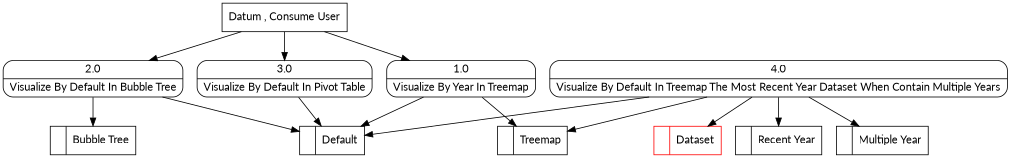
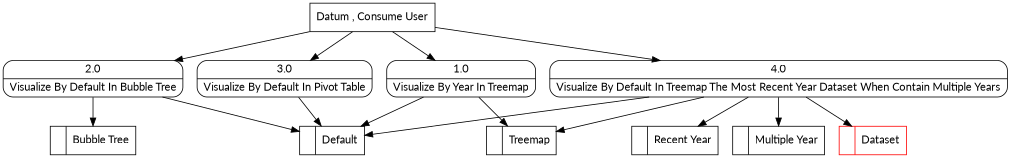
none -> (544, 43)
